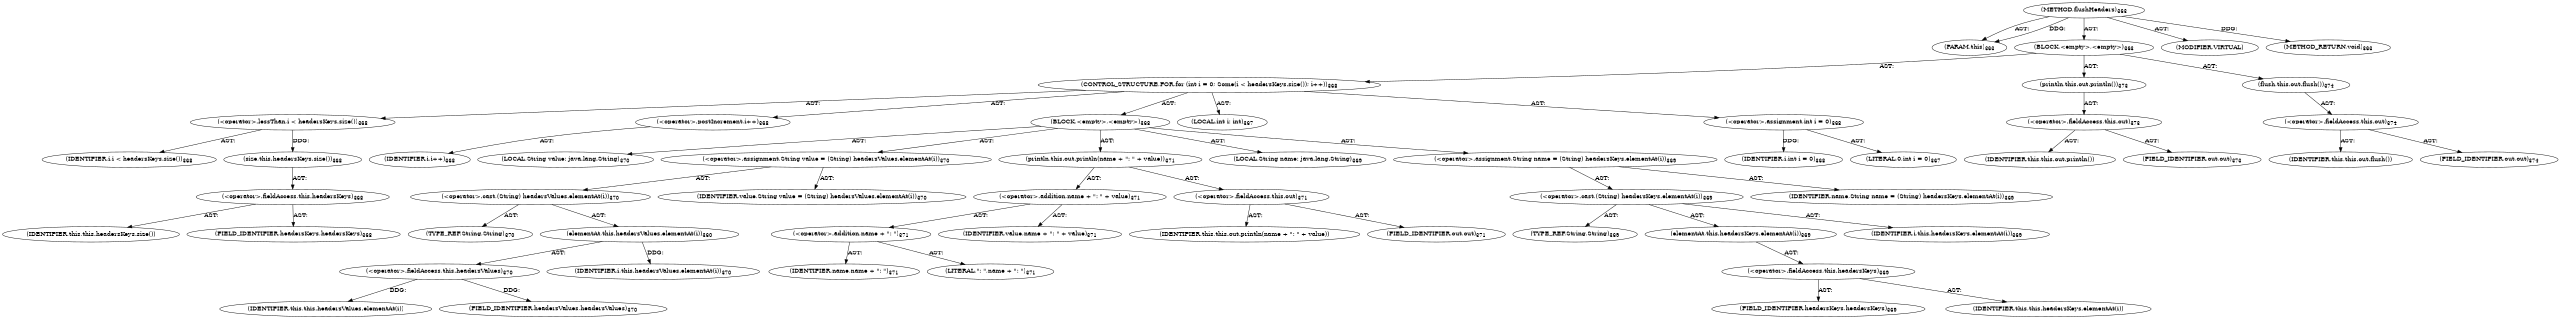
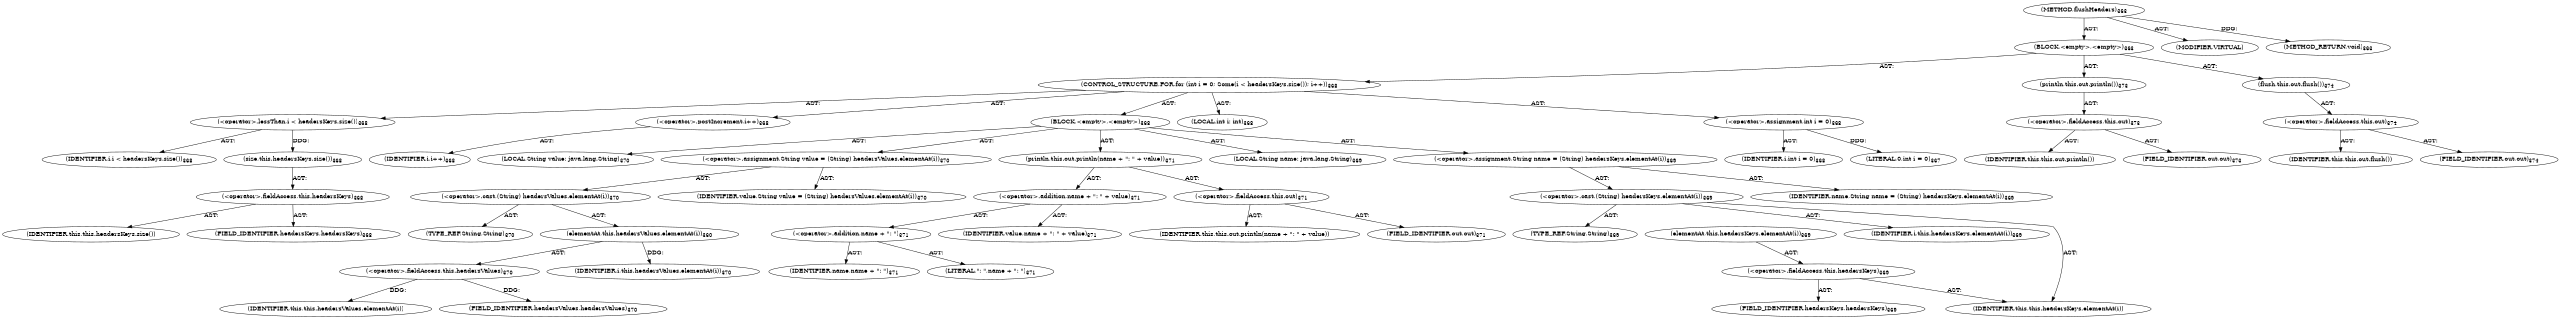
(1969, 48) -> none
(1248, 122) -> (1248, 122)
(1792, 141) -> (1792, 141)
(1859, 141) -> (1859, 141)
(1682, 215) -> (1917, 216)
